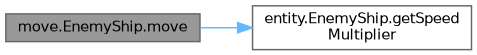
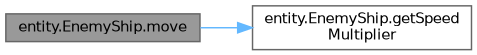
(103, 28) -> (103, 28)
